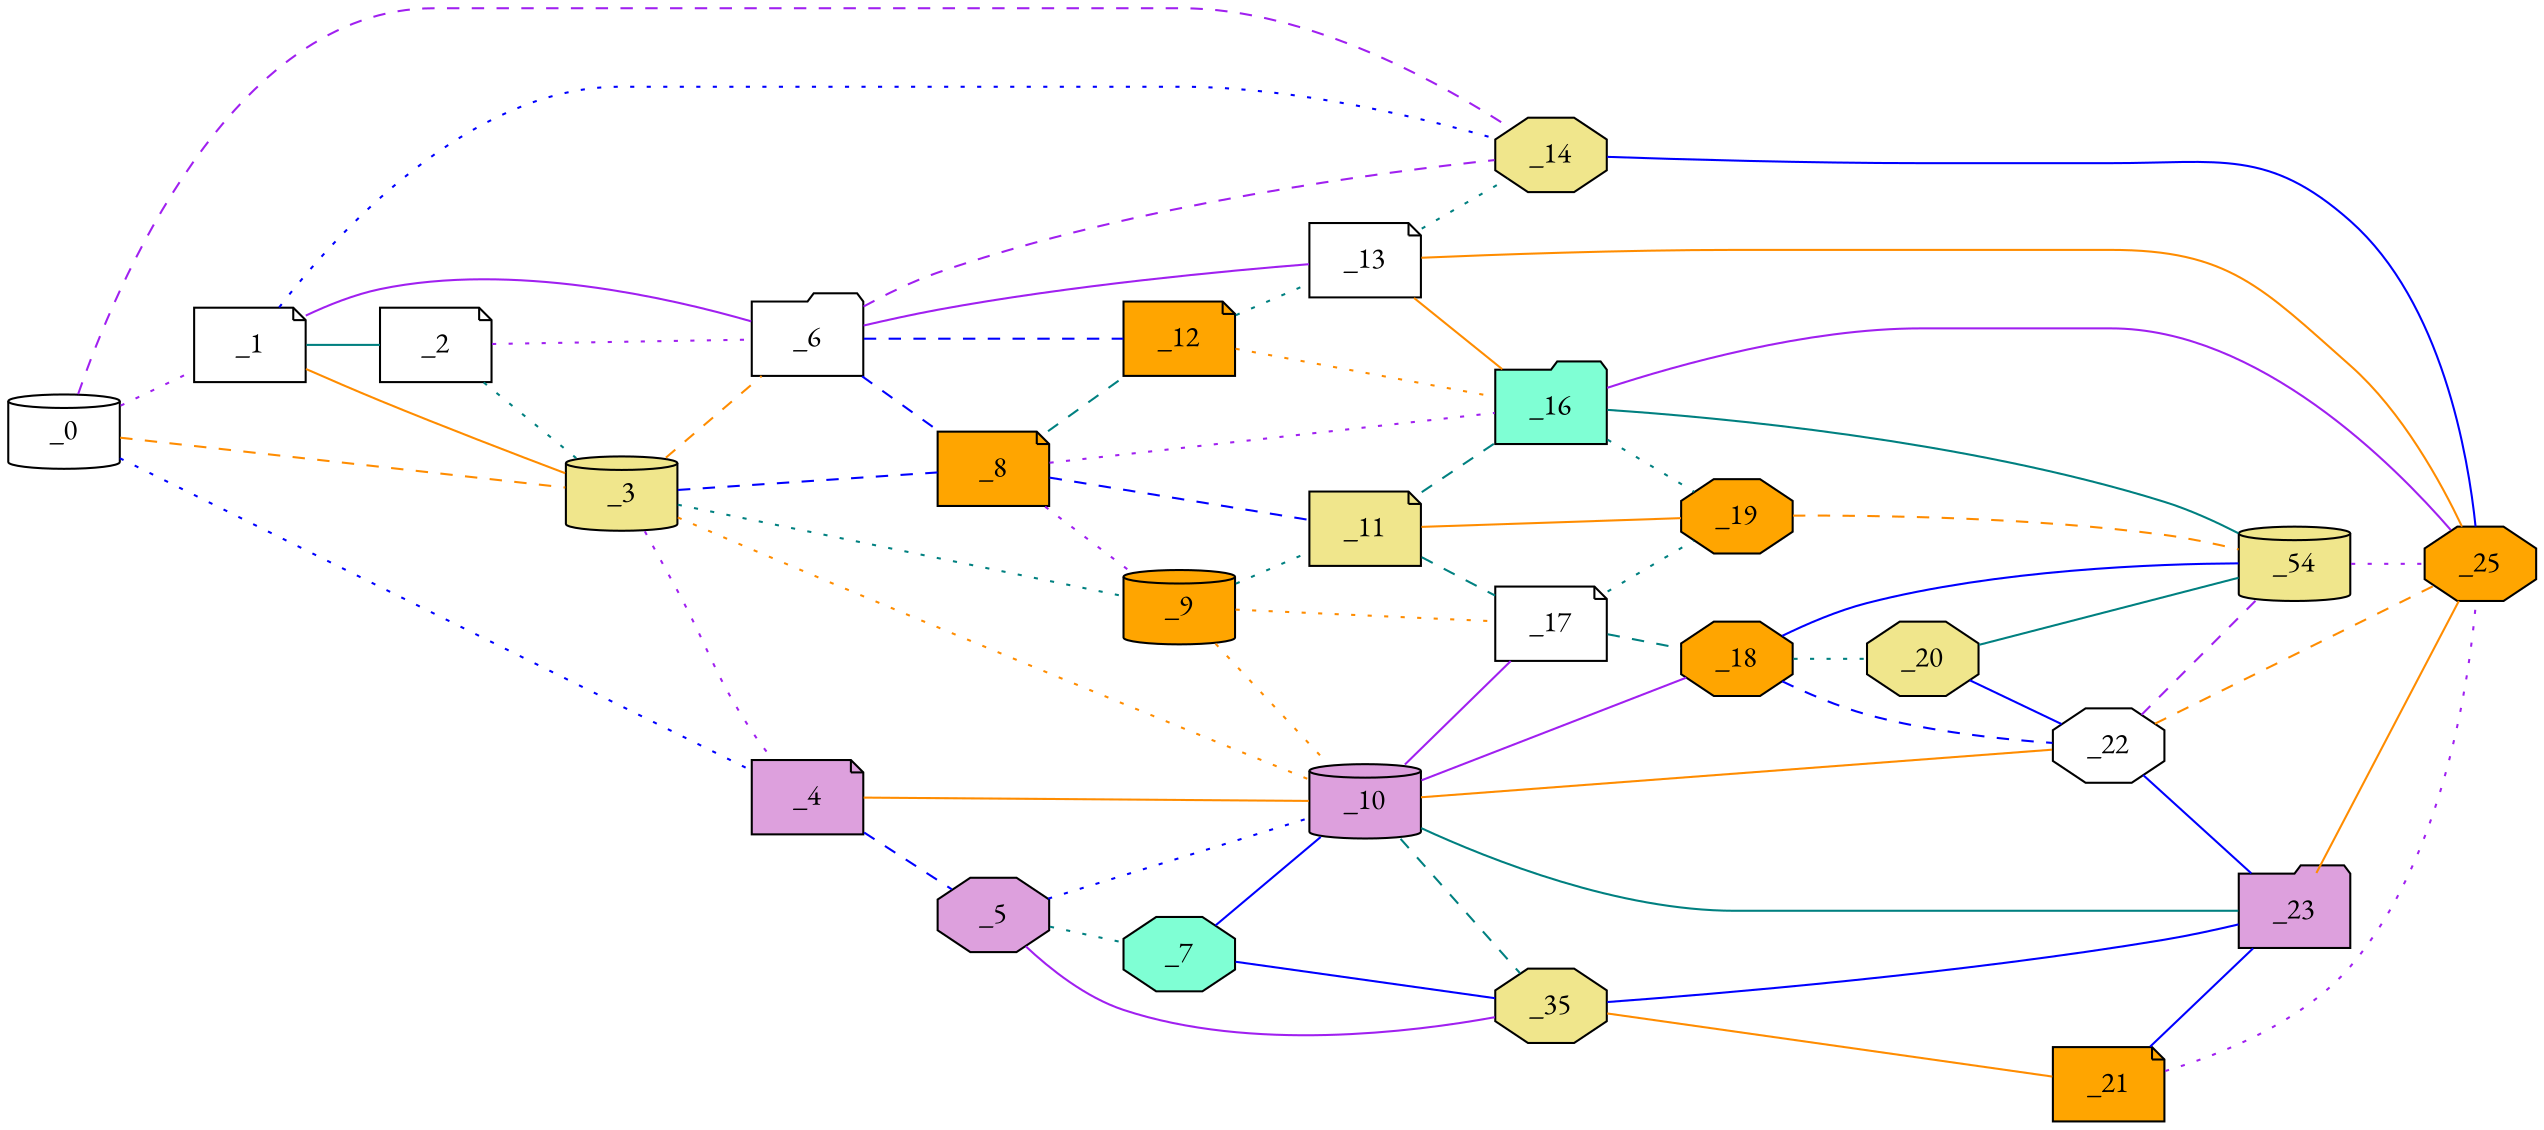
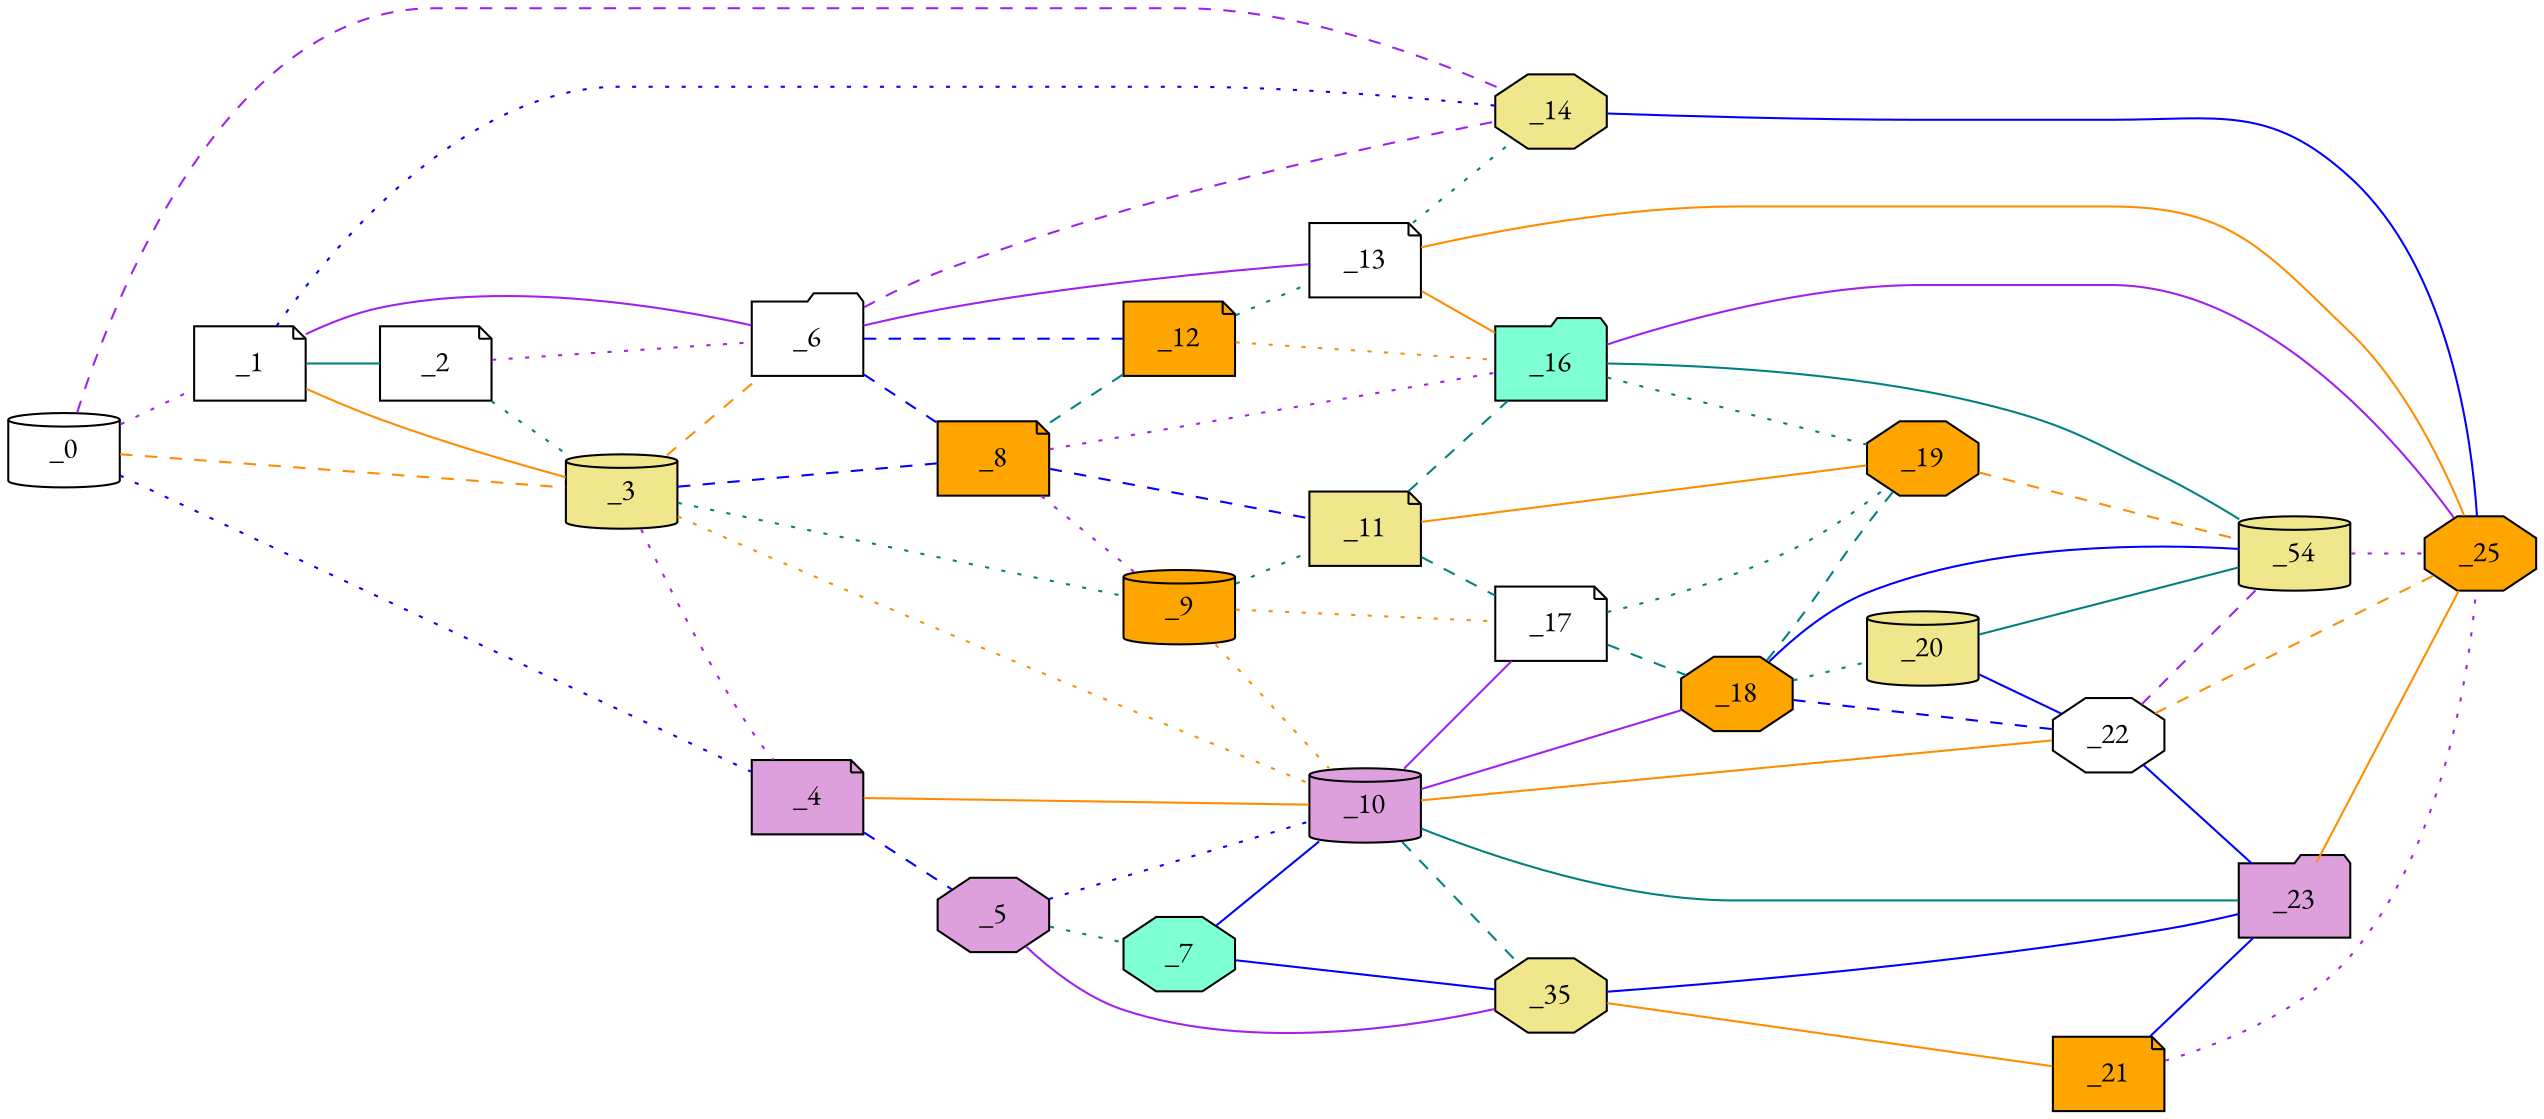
none -> (1830, 576)
(1923, 659) -> (1923, 648)
